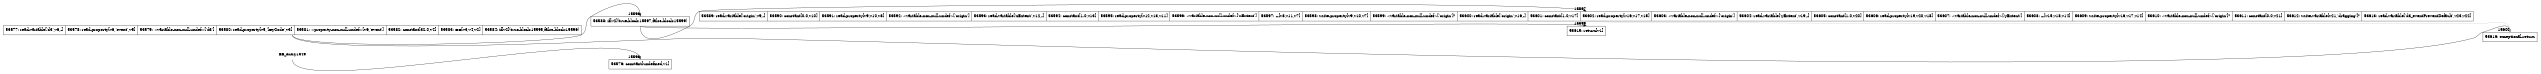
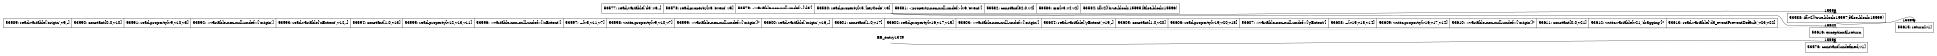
(1103, 5) -> none
